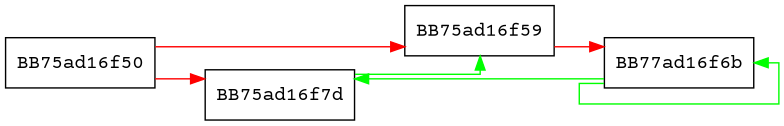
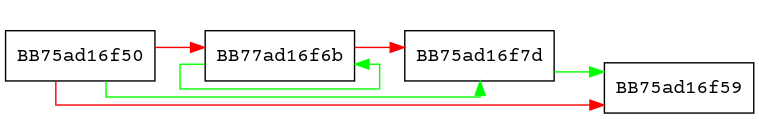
(572, 47) -> (173, 47)
(173, 79) -> (286, 97)
(492, 79) -> (372, 47)
